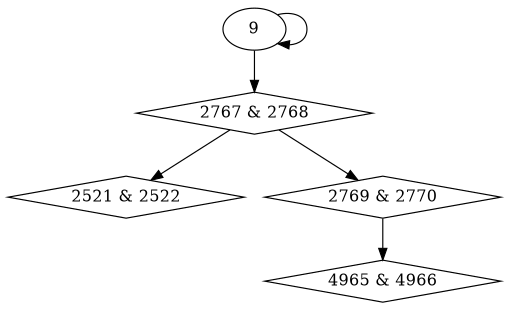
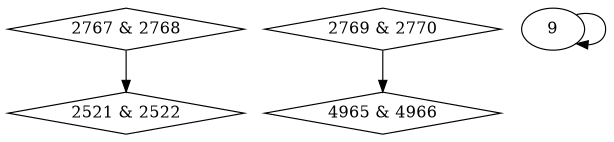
(254, 65) -> none
(314, 152) -> none
